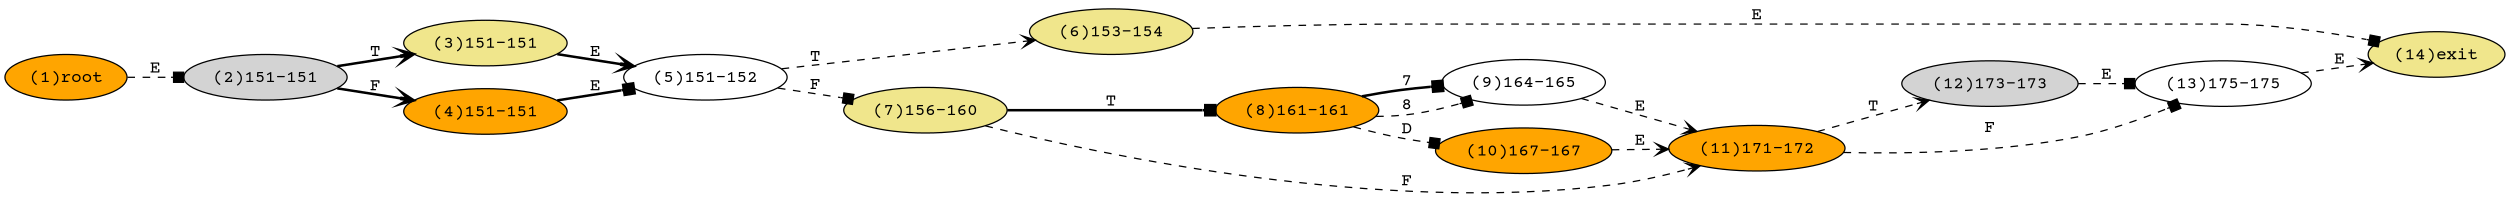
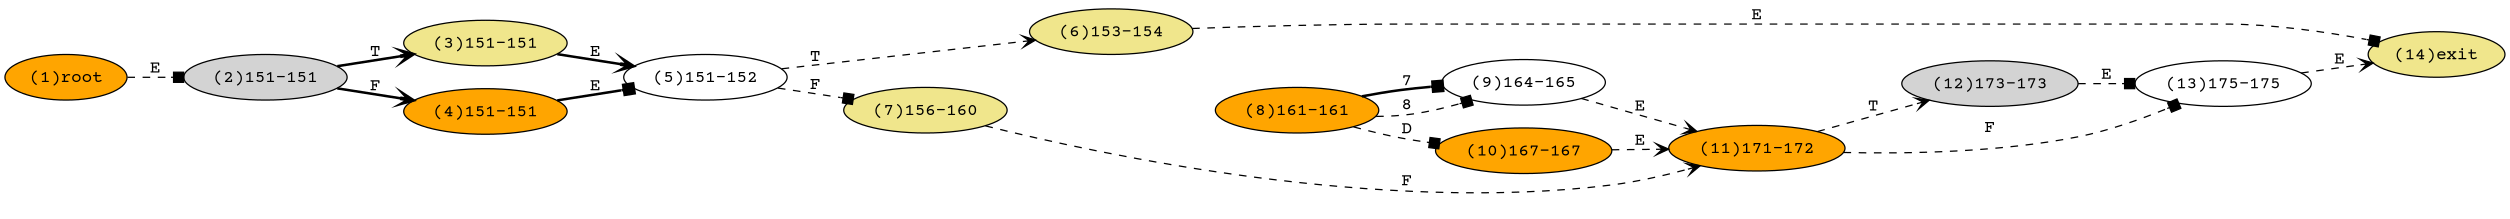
(1105, 110) -> none
